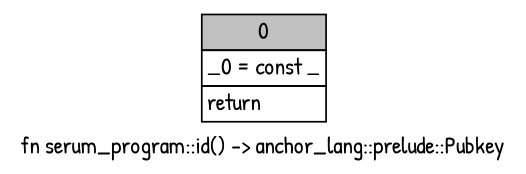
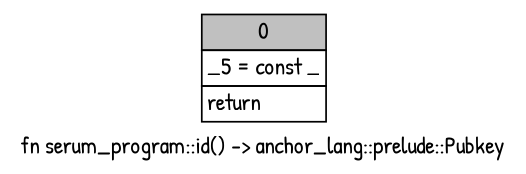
(264, 67) -> (264, 67)
